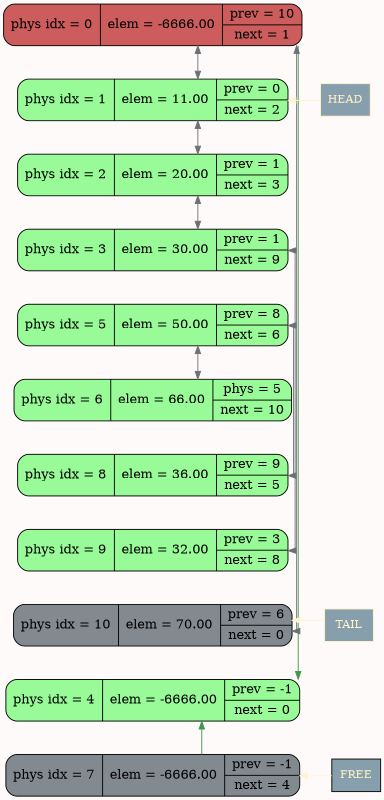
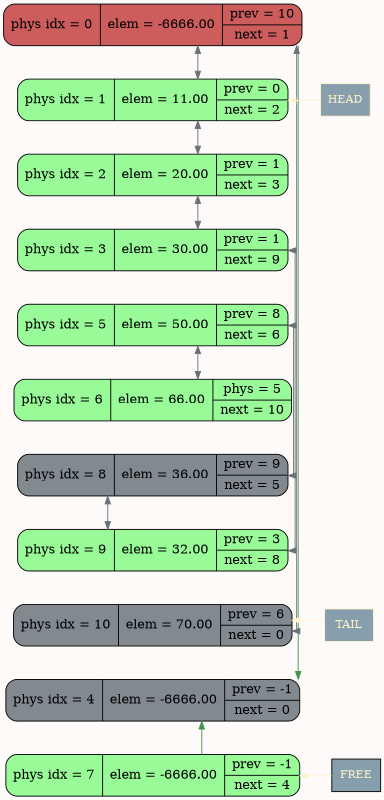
(153, 475) -> (153, 475)
none -> (108, 513)
(153, 700) -> (153, 700)
(153, 775) -> (153, 775)
